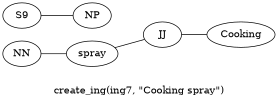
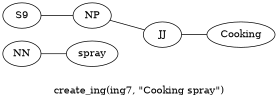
(130, 44) -> (127, 25)
